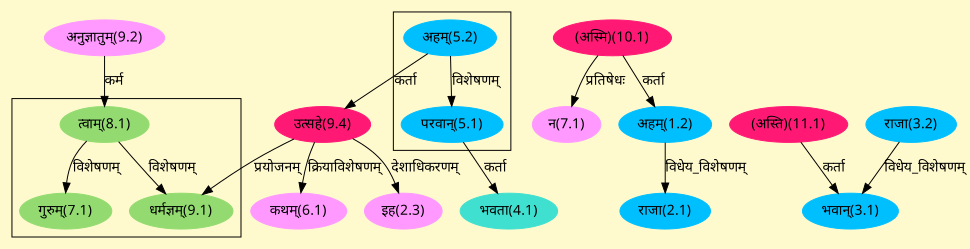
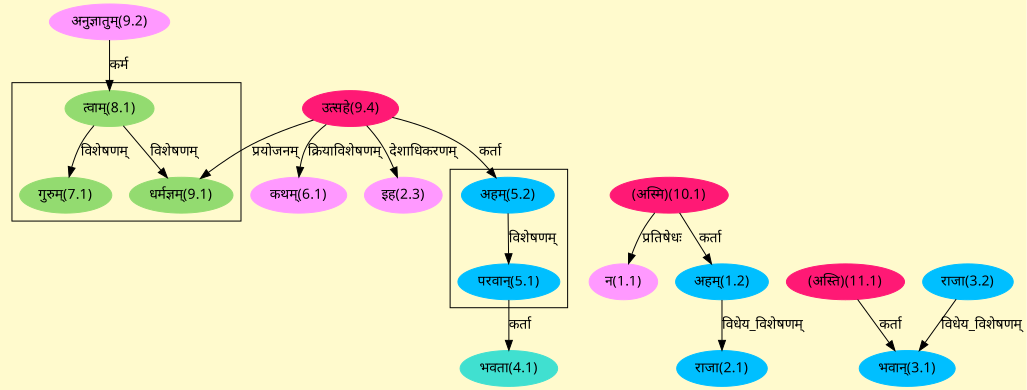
(387, 81) -> (445, 136)
(567, 124) -> (623, 282)
